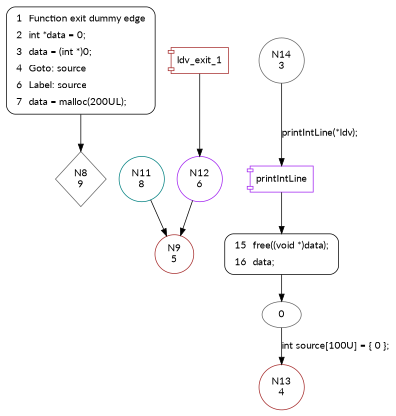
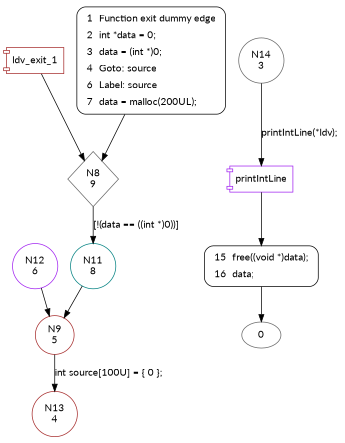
(200, 111) -> (61, 114)
none -> (93, 221)
(282, 342) -> (55, 369)
